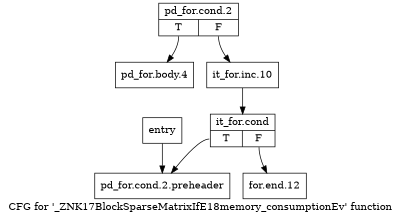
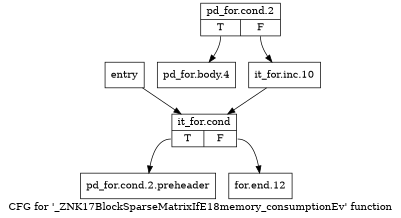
(162, 155) -> (159, 99)
